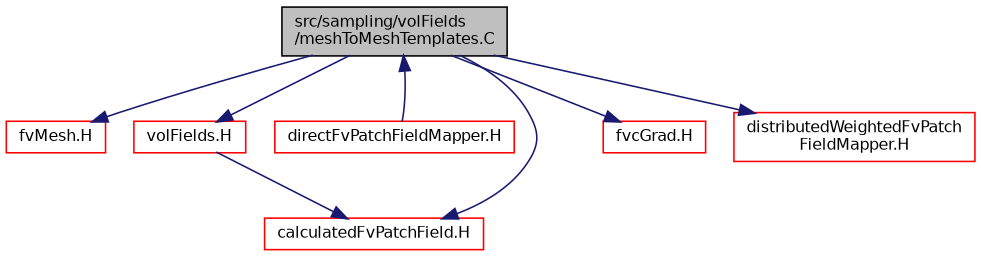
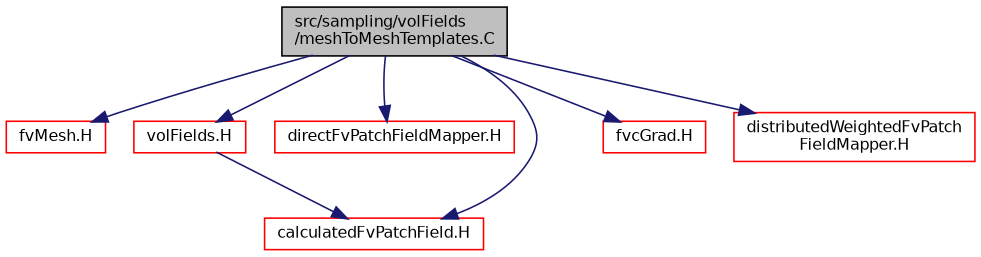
(405, 97) -> (384, 81)
